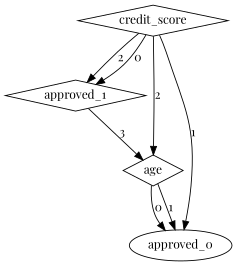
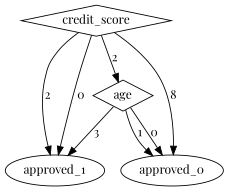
(76, 96) -> (55, 170)
(112, 131) -> (94, 128)
(194, 133) -> (174, 96)
